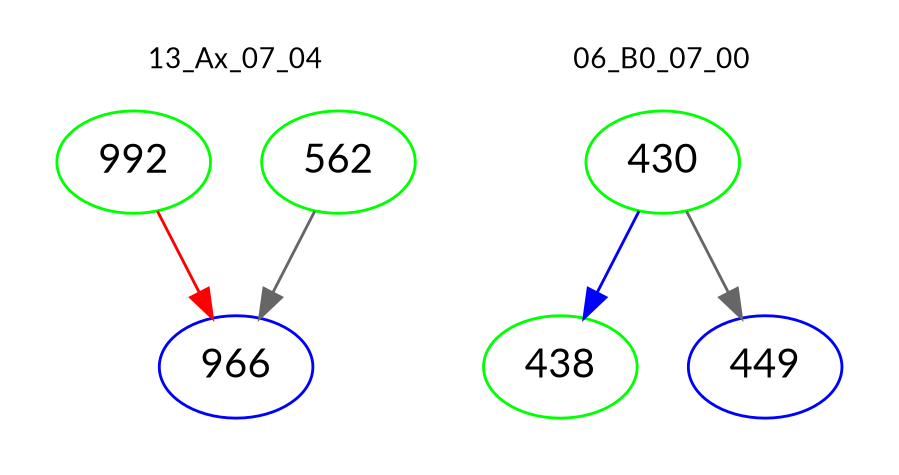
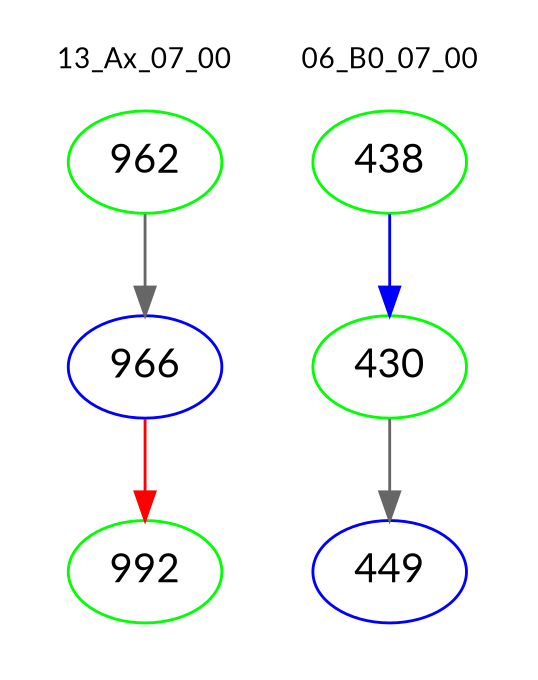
(236, 61) -> (145, 61)
(338, 162) -> (145, 162)
(178, 252) -> (145, 455)
(618, 252) -> (390, 251)
